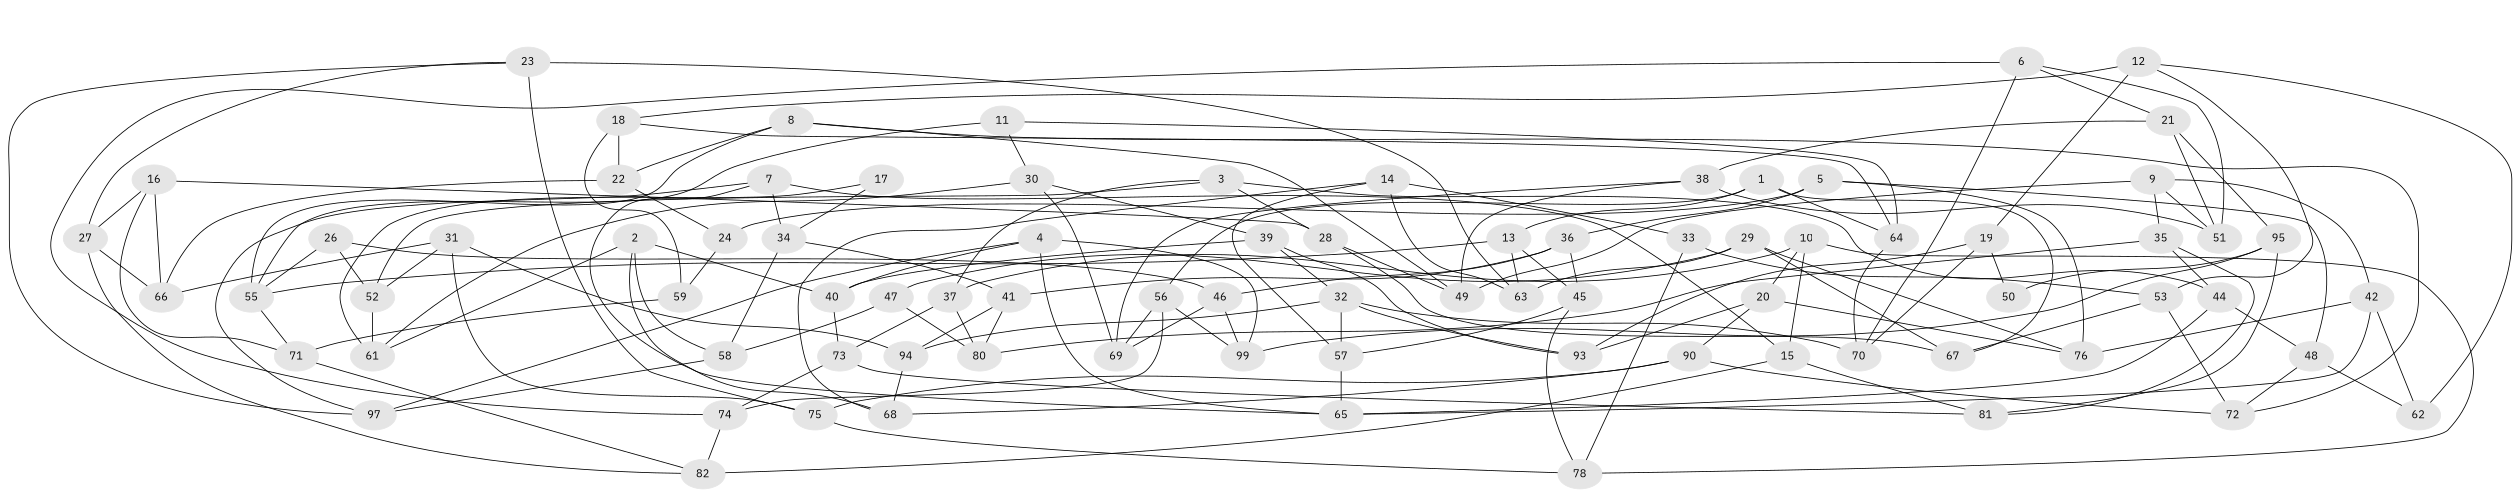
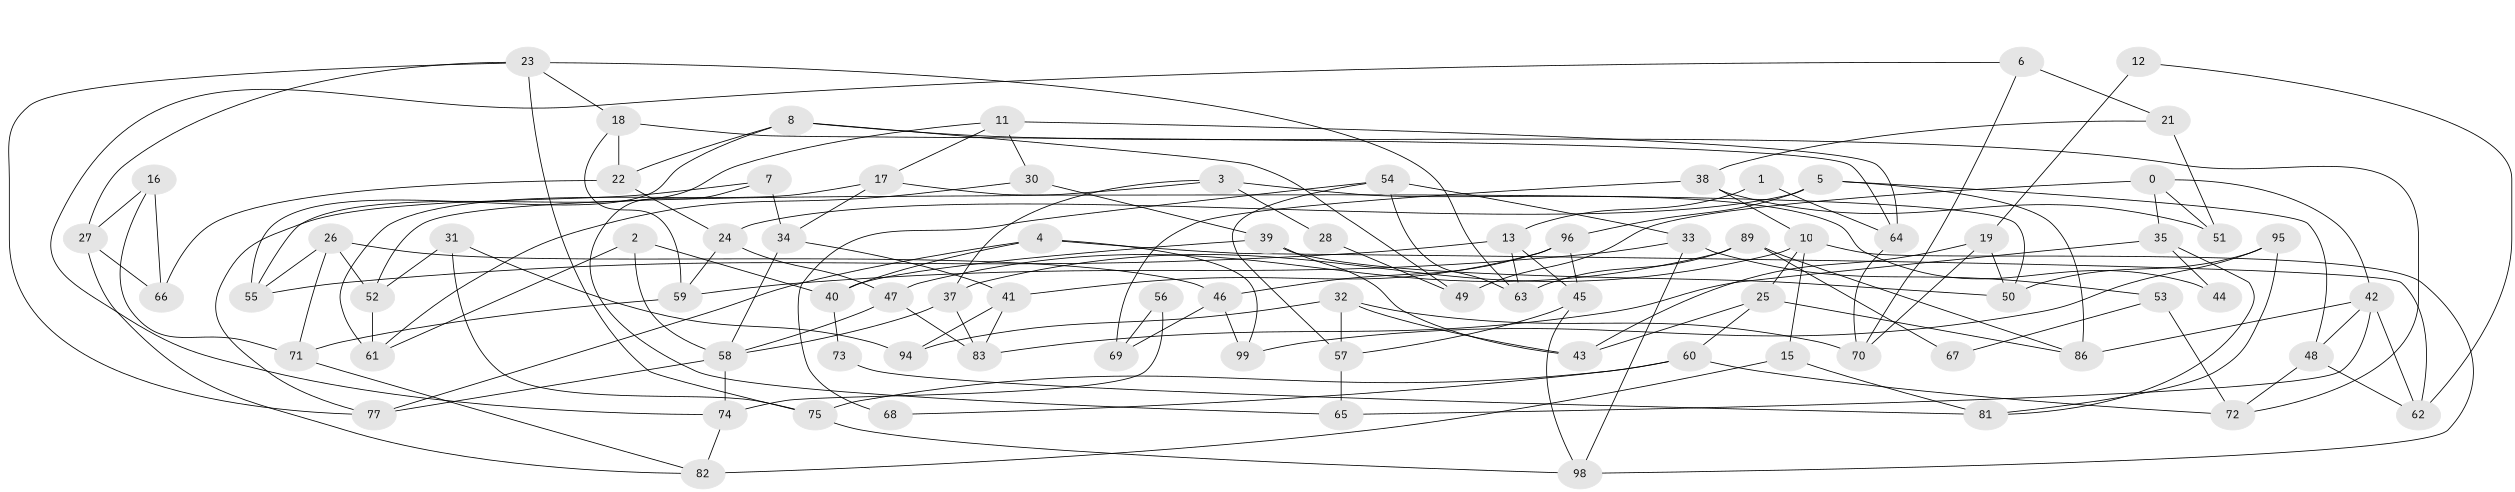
(1379, 97) -> (573, 91)
(2181, 98) -> none
none -> (942, 150)
(1388, 180) -> (1388, 180)
(2153, 180) -> (2153, 180)
(2234, 191) -> none
(2295, 191) -> none
(517, 193) -> none
none -> (1197, 195)
(1174, 197) -> none
(1961, 203) -> none
(1551, 204) -> none
(1483, 221) -> (1762, 213)
(1568, 239) -> (1568, 239)
(1748, 239) -> (1748, 239)
(306, 266) -> none
none -> (808, 268)
none -> (1185, 271)
(1310, 272) -> (1687, 279)
(1090, 275) -> none
(1763, 297) -> (1763, 297)
(274, 327) -> (312, 297)
(895, 327) -> (850, 332)
(1202, 327) -> none
(2265, 327) -> (2342, 327)
(1596, 335) -> none
(980, 356) -> (980, 356)
(1580, 356) -> (1580, 356)
(1690, 356) -> (1690, 356)
(2081, 356) -> (2081, 356)
(790, 382) -> (725, 386)
(726, 384) -> none
(898, 386) -> none
(1155, 395) -> (1648, 258)
(1795, 398) -> none
(374, 415) -> (374, 415)
(1580, 474) -> (1580, 474)
